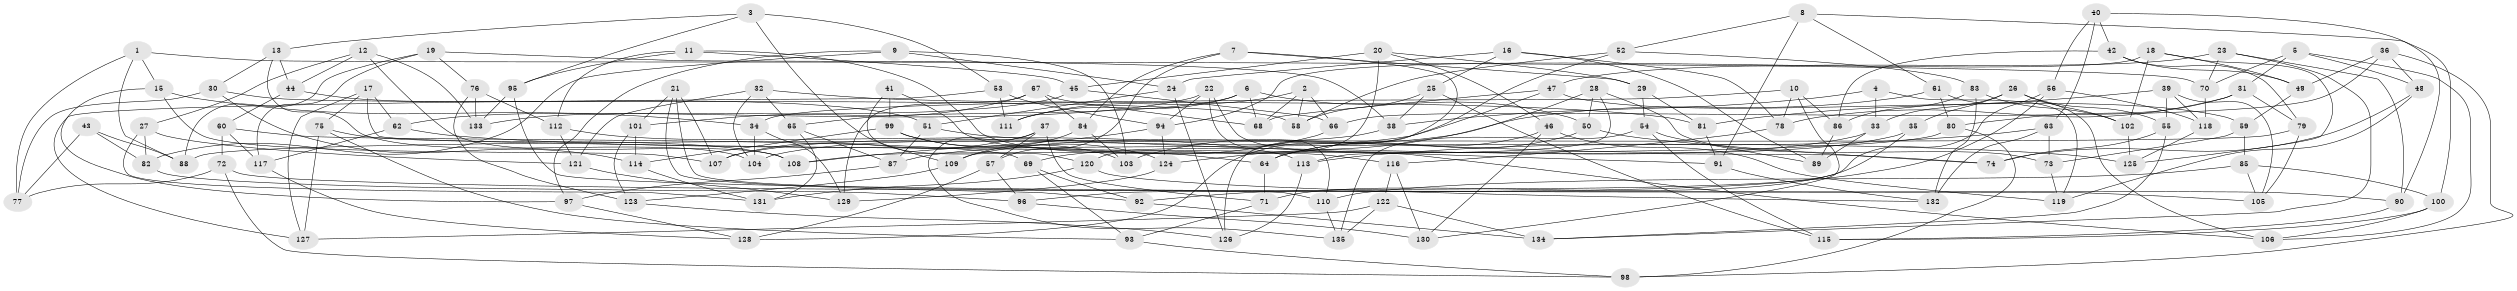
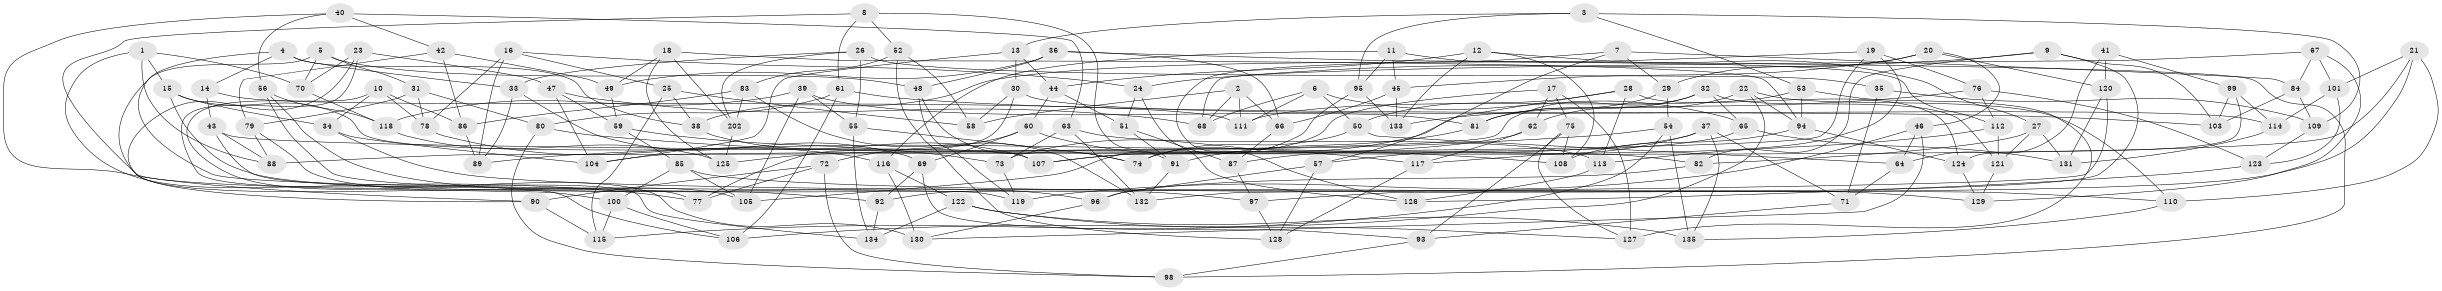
none -> (205, 89)
(2128, 127) -> (735, 127)
